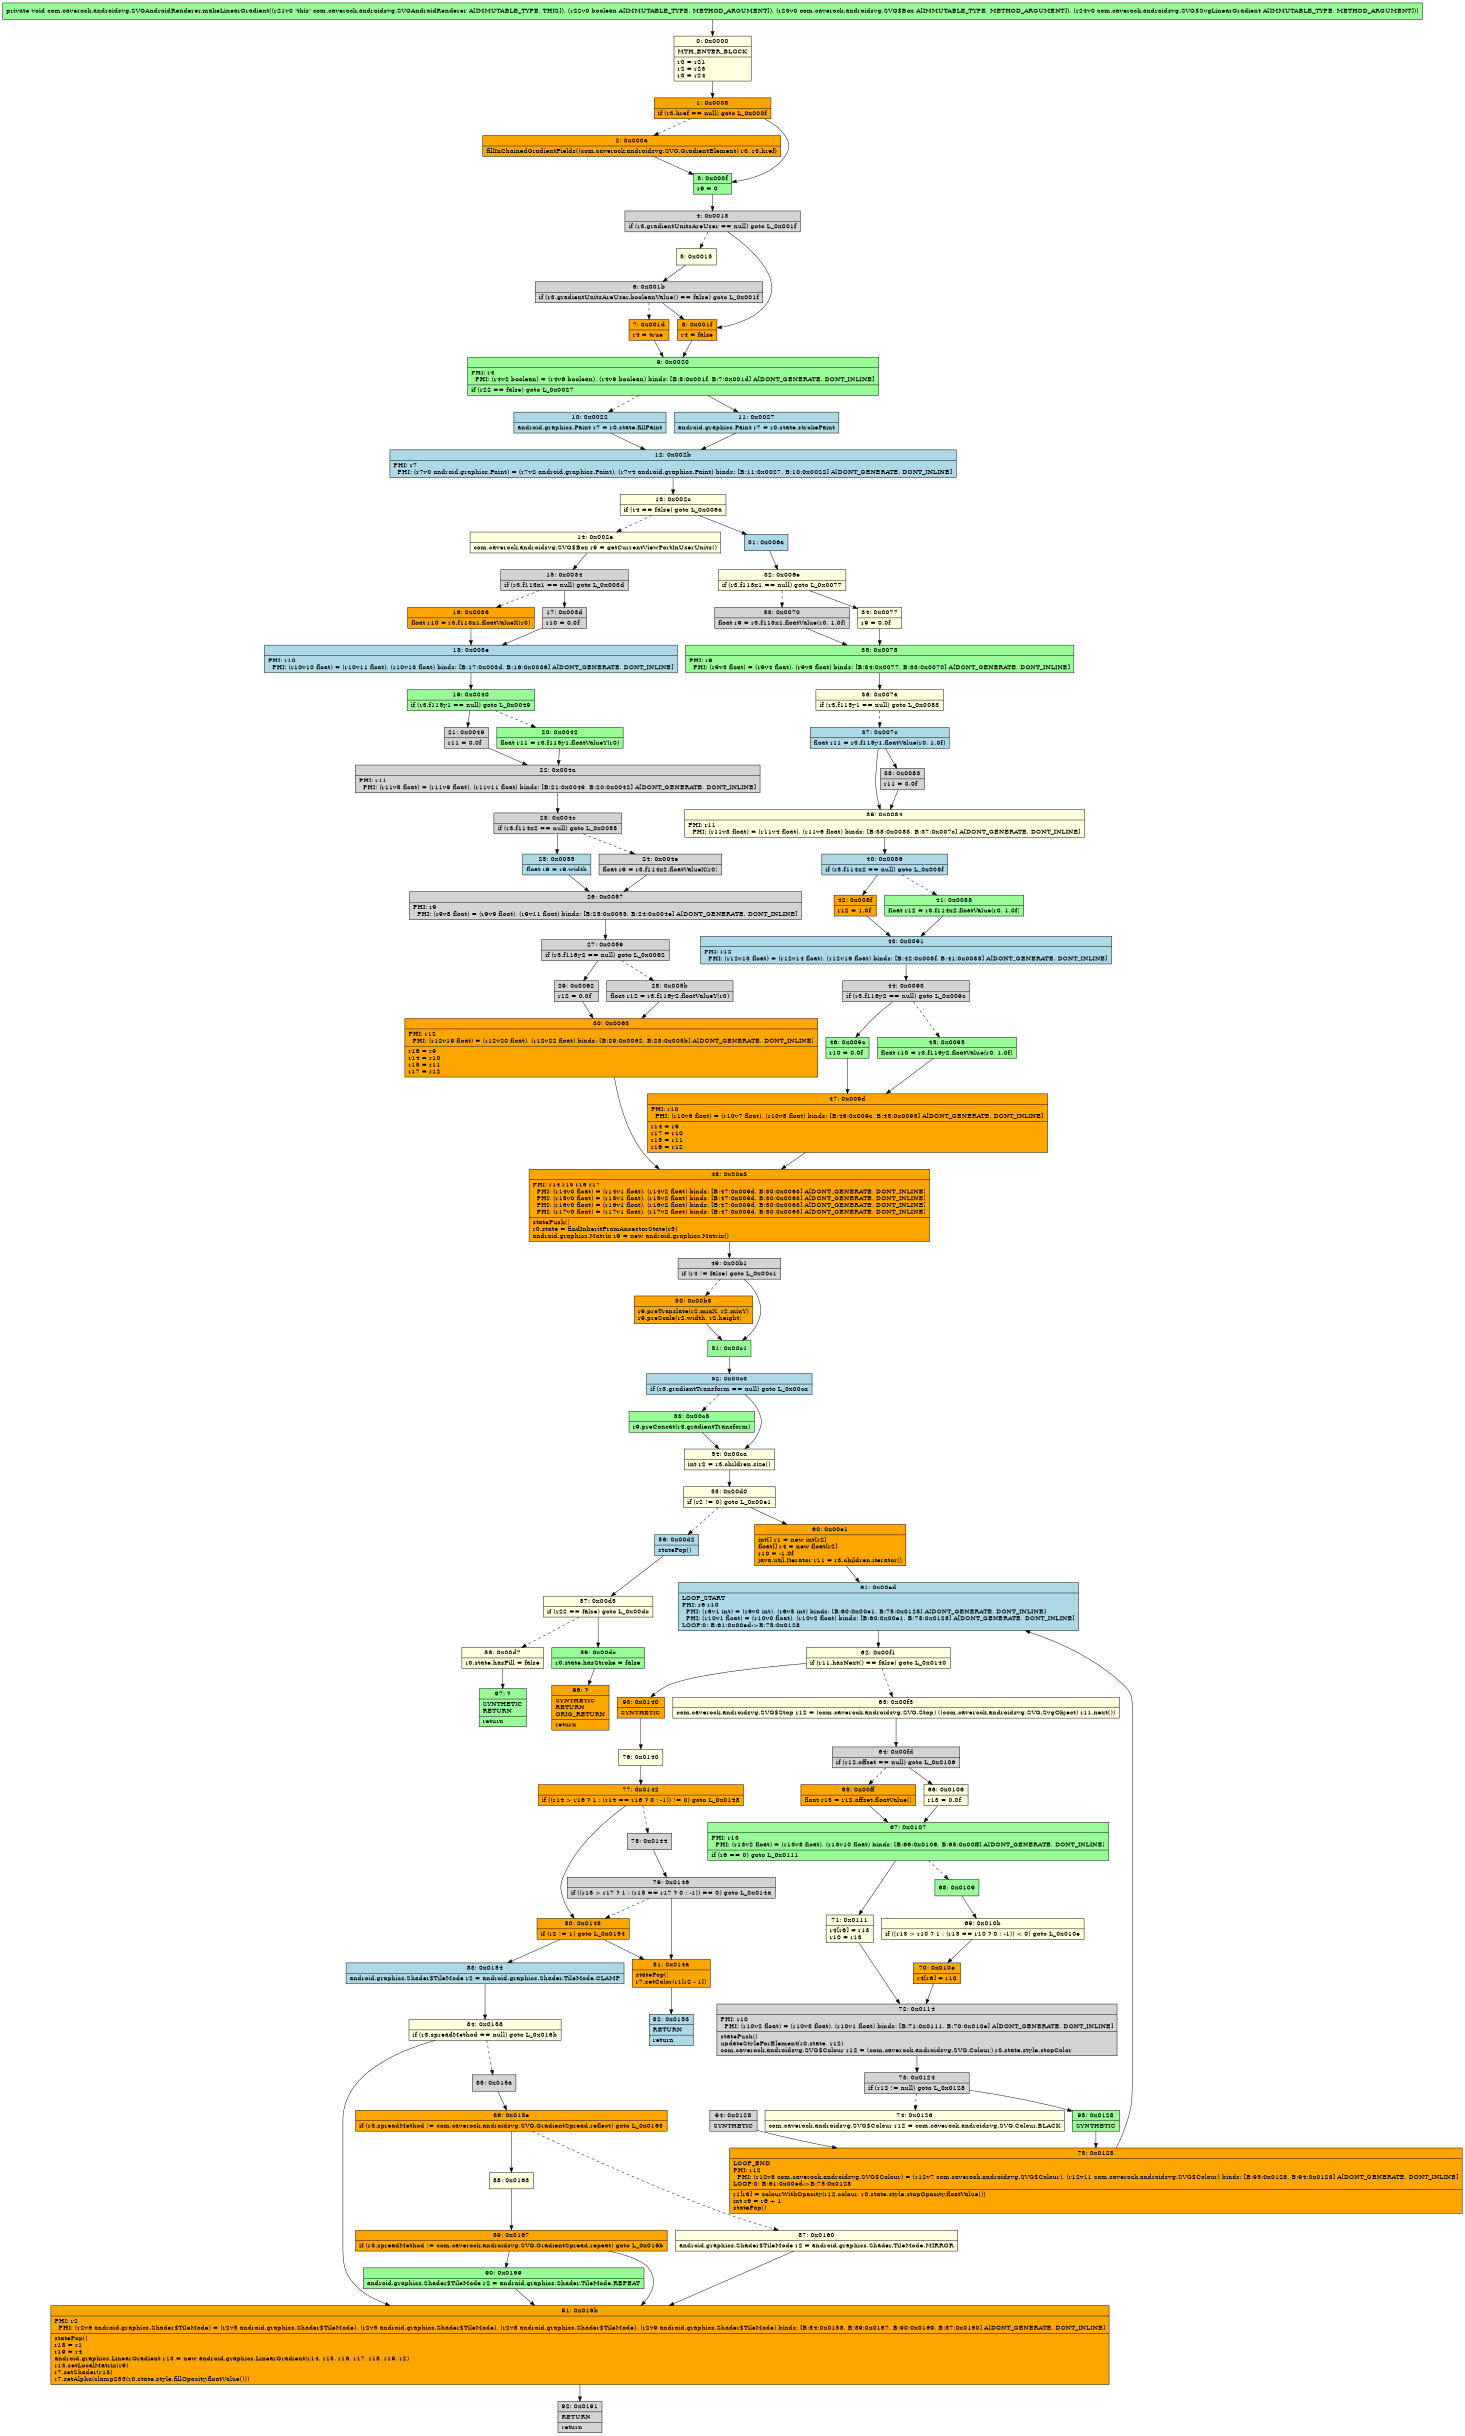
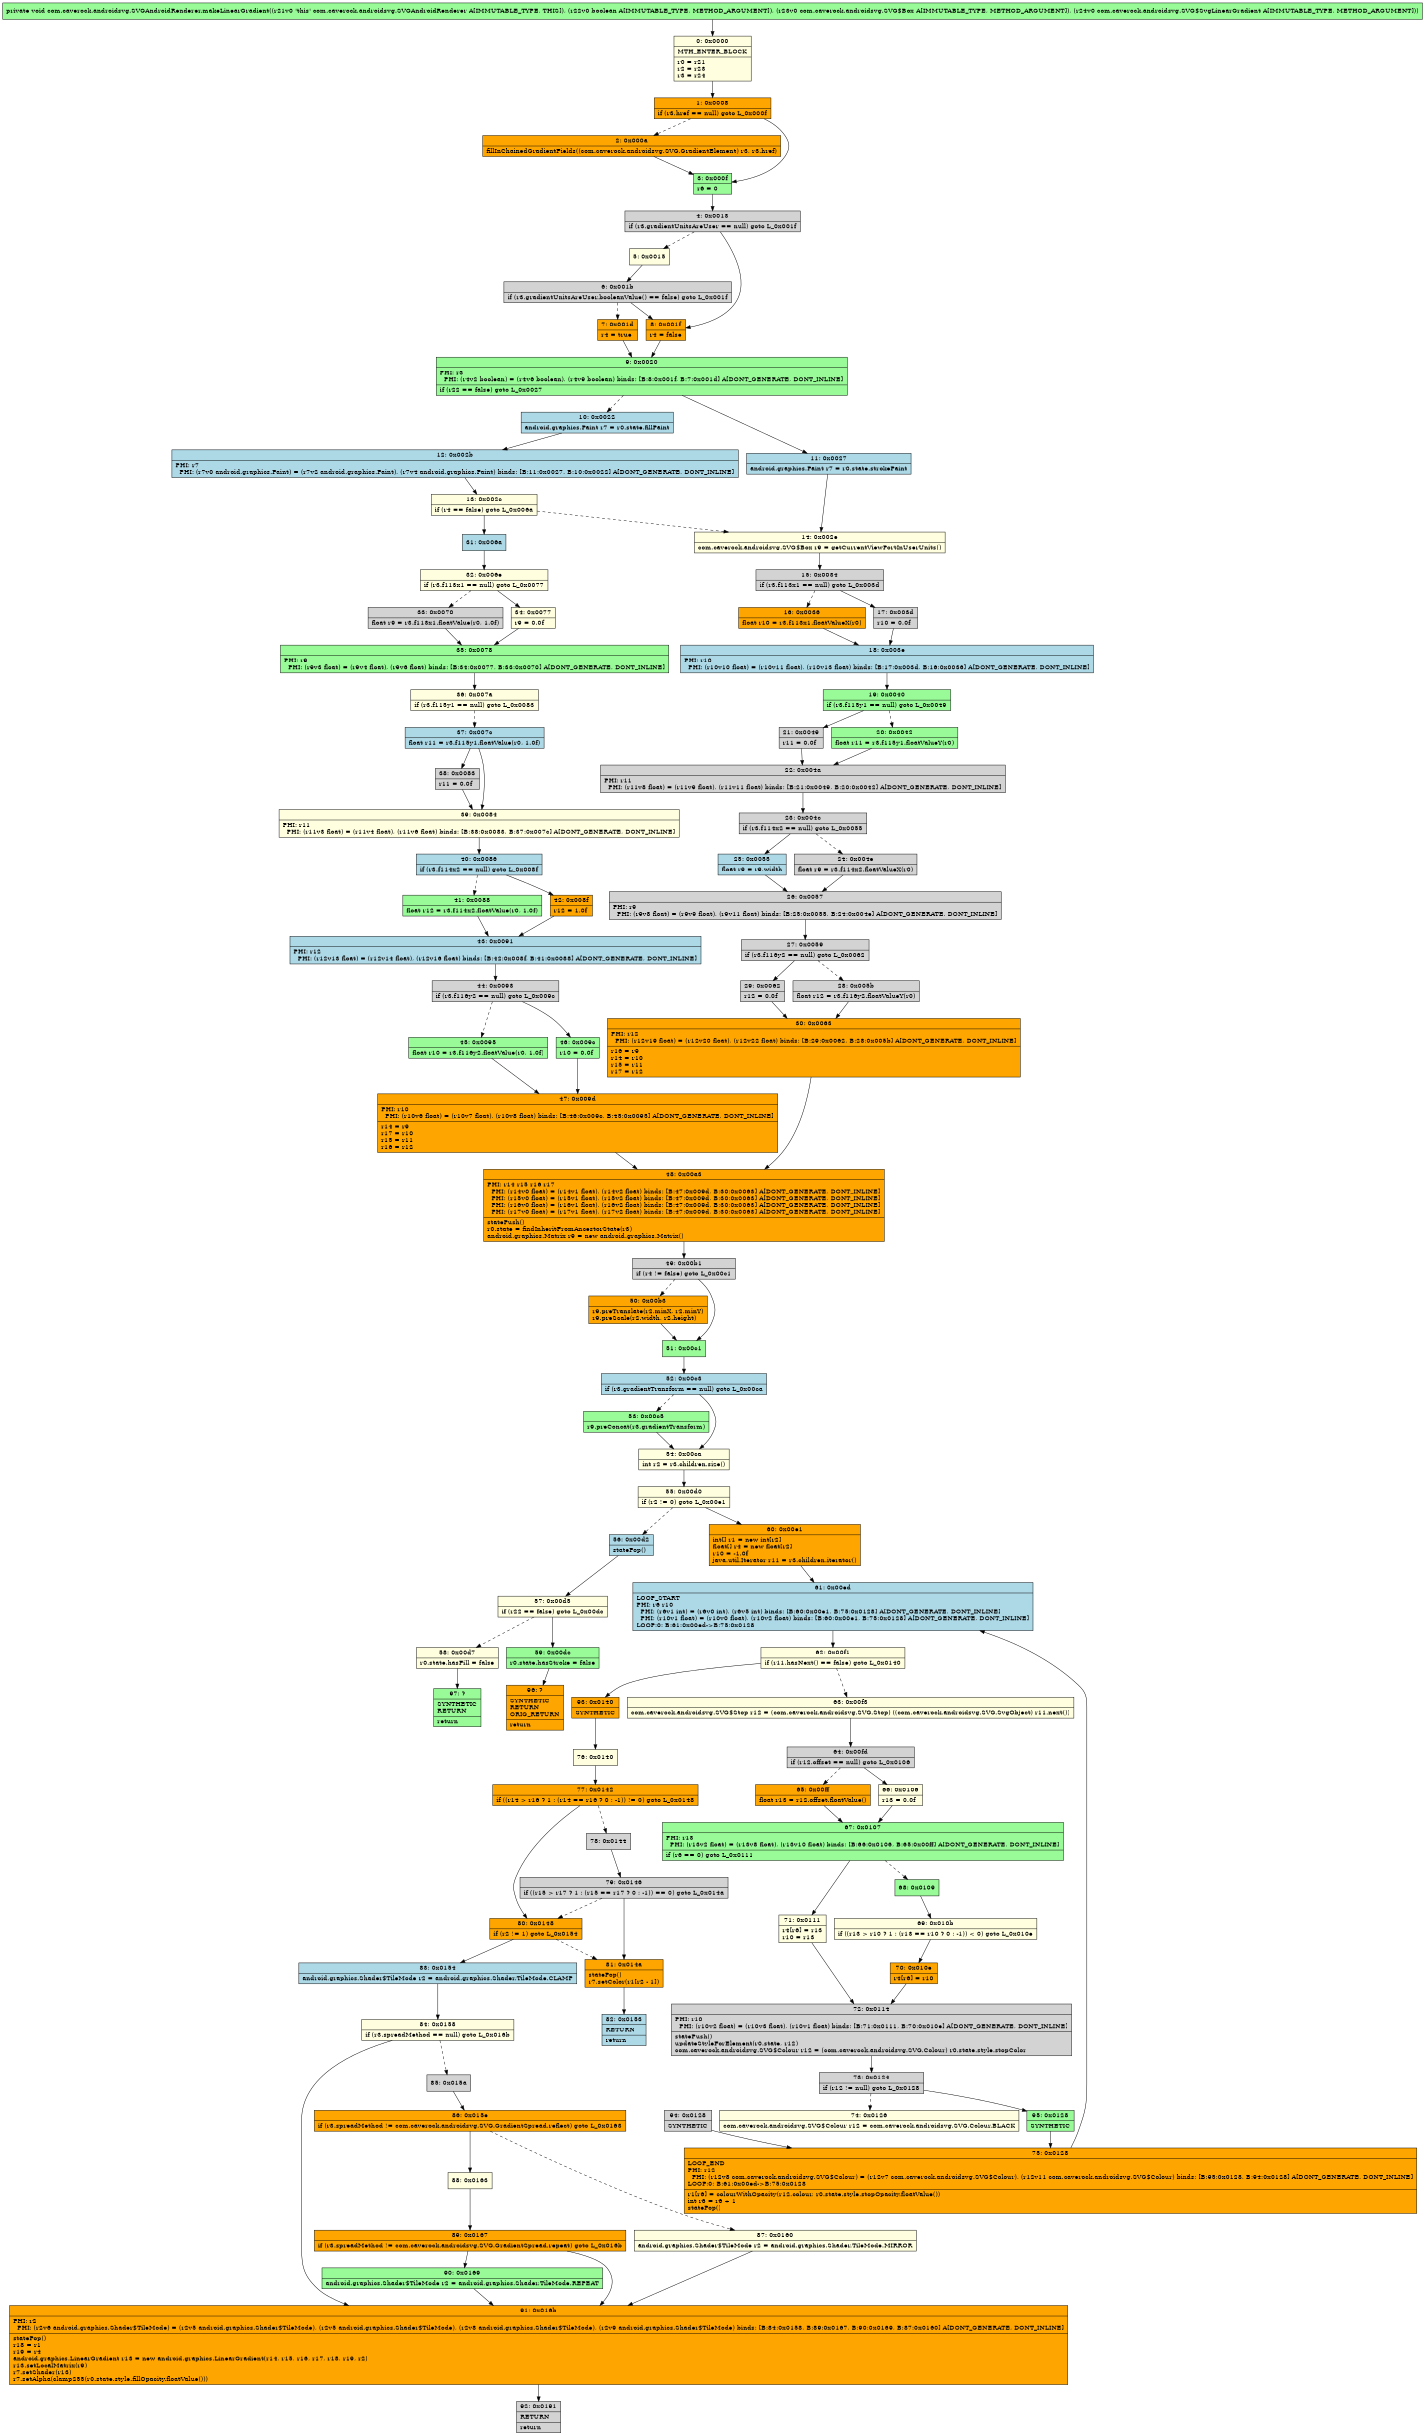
(484, 373) -> (453, 373)
(721, 440) -> (825, 501)
(622, 1948) -> (574, 1948)
